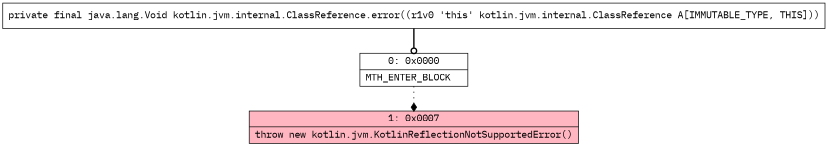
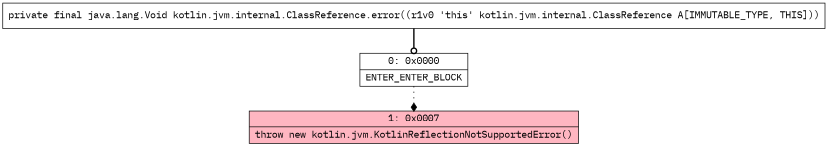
(408, 78) -> (414, 78)
